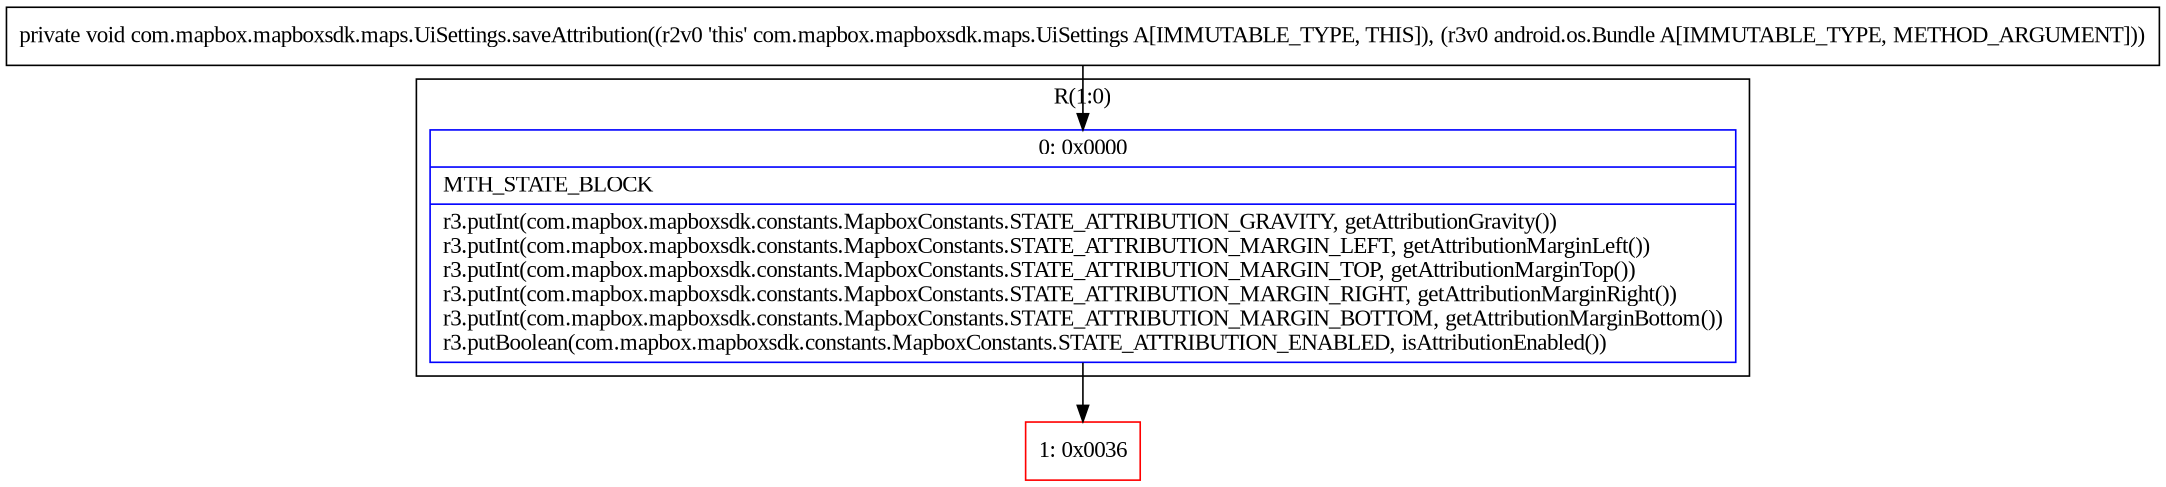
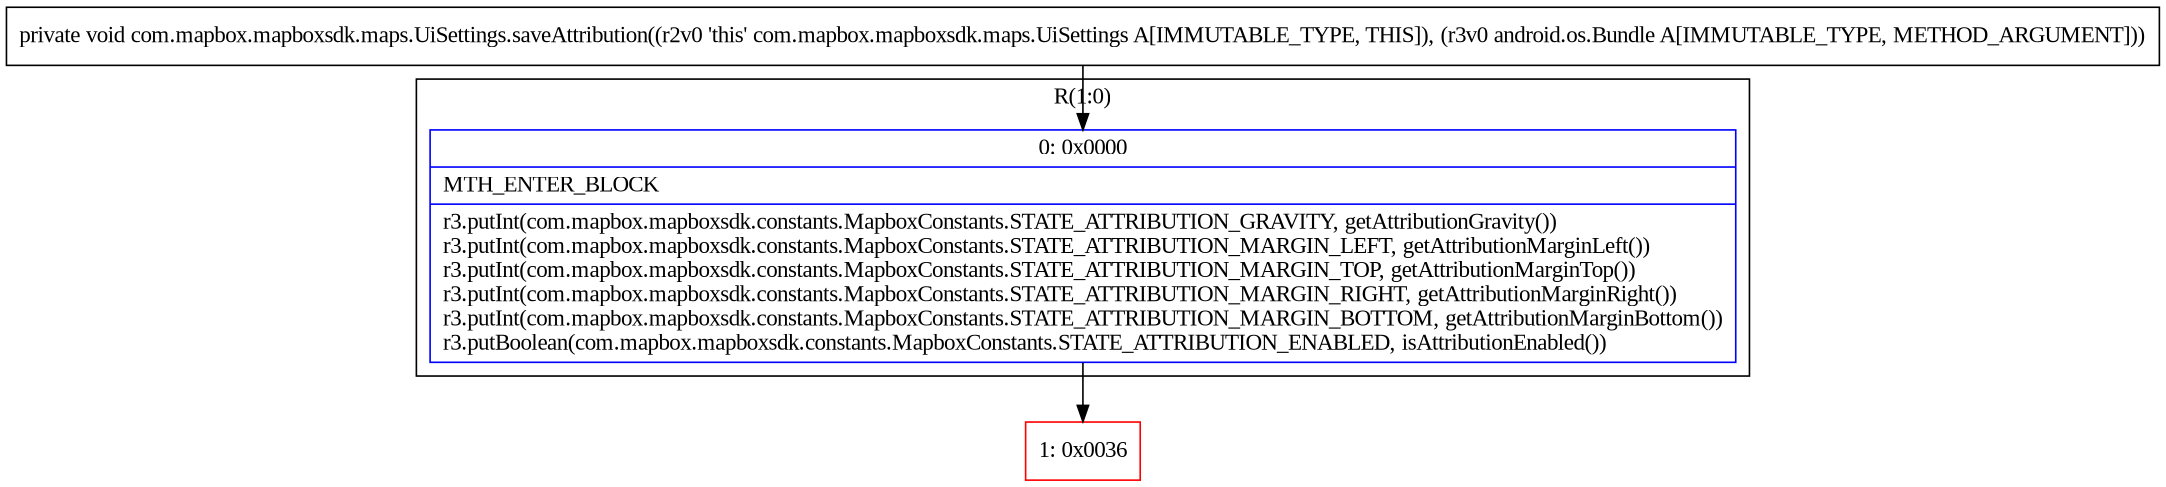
(548, 185) -> (551, 185)
